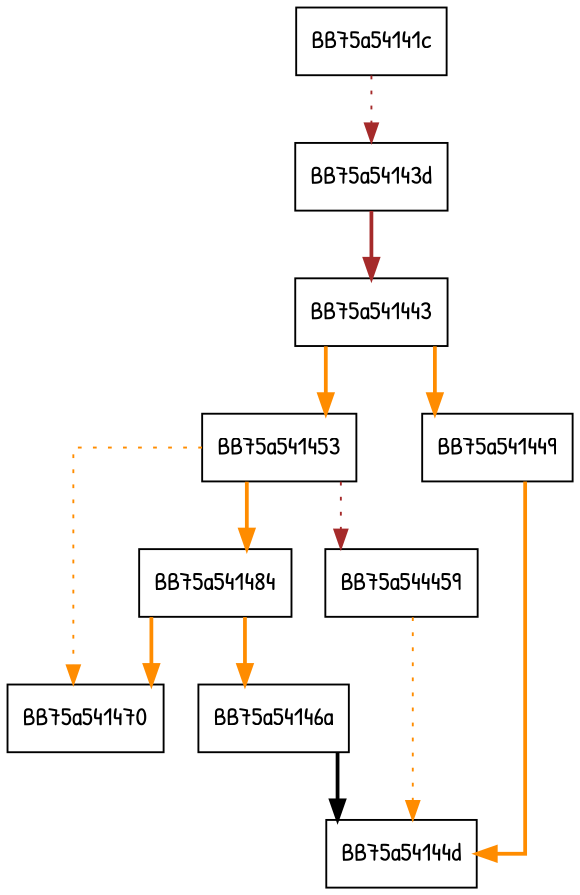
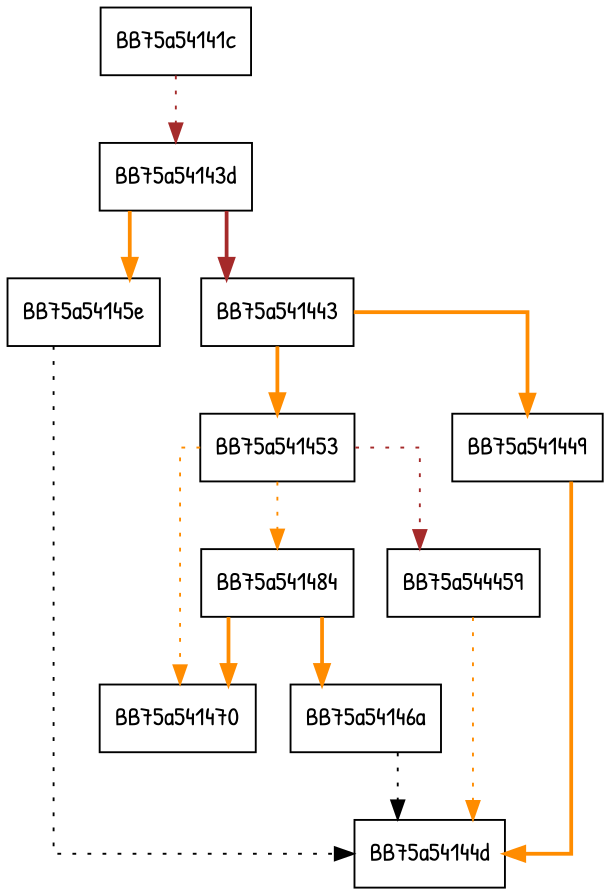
none -> (84, 312)
(247, 506) -> (277, 506)
(338, 776) -> (398, 776)
